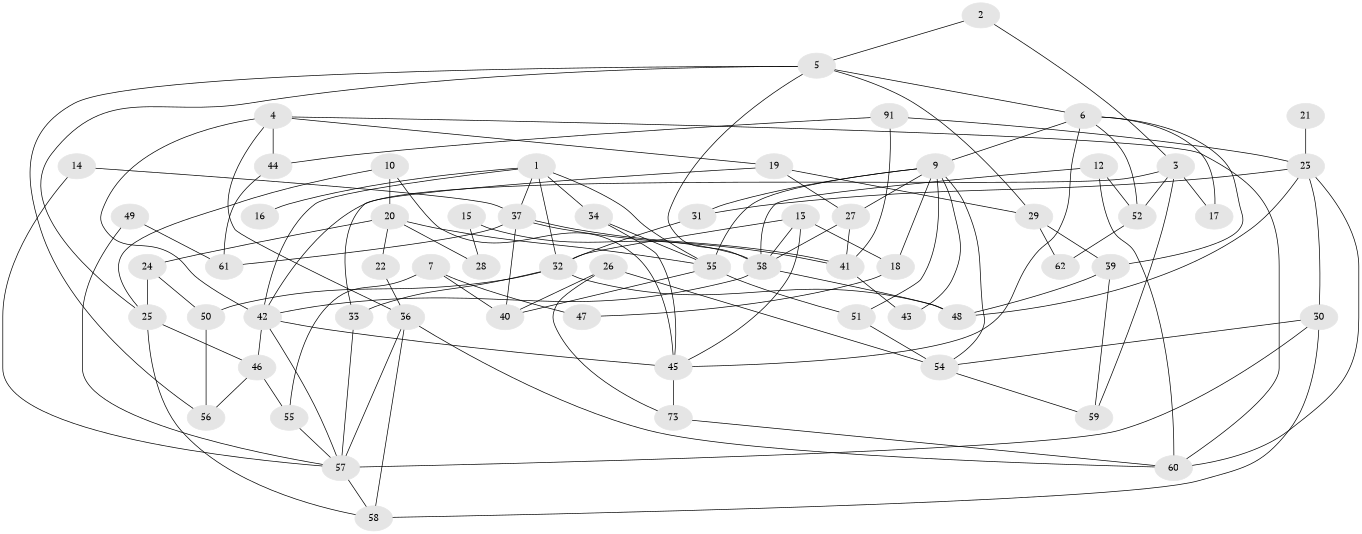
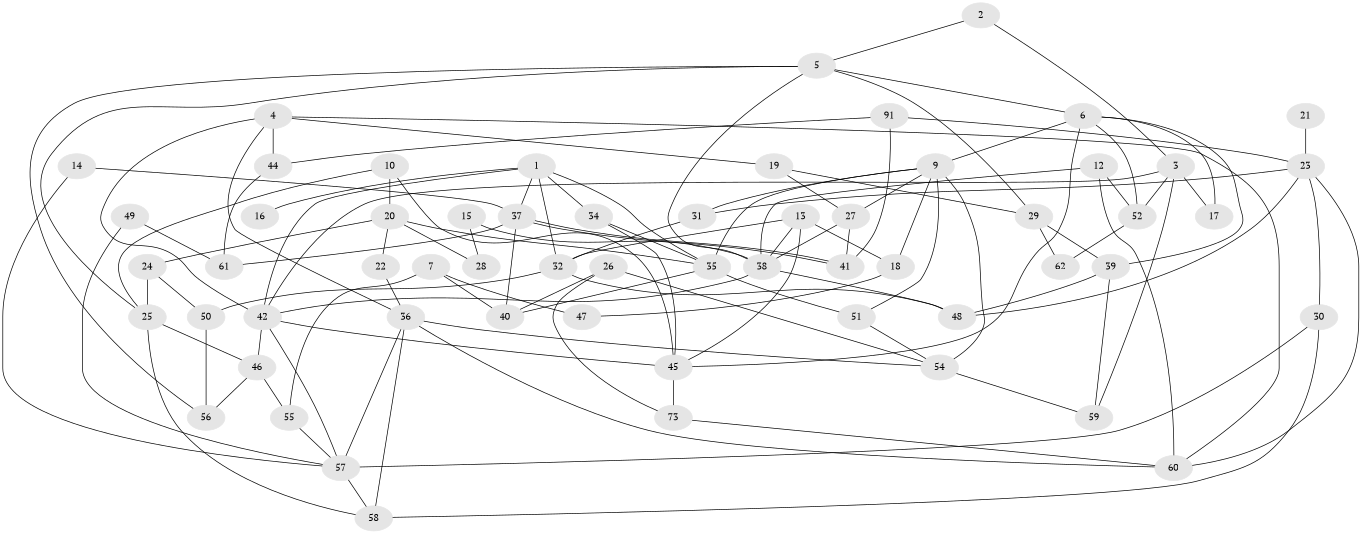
(354, 317) -> none
(907, 317) -> none
(1129, 342) -> (659, 348)
